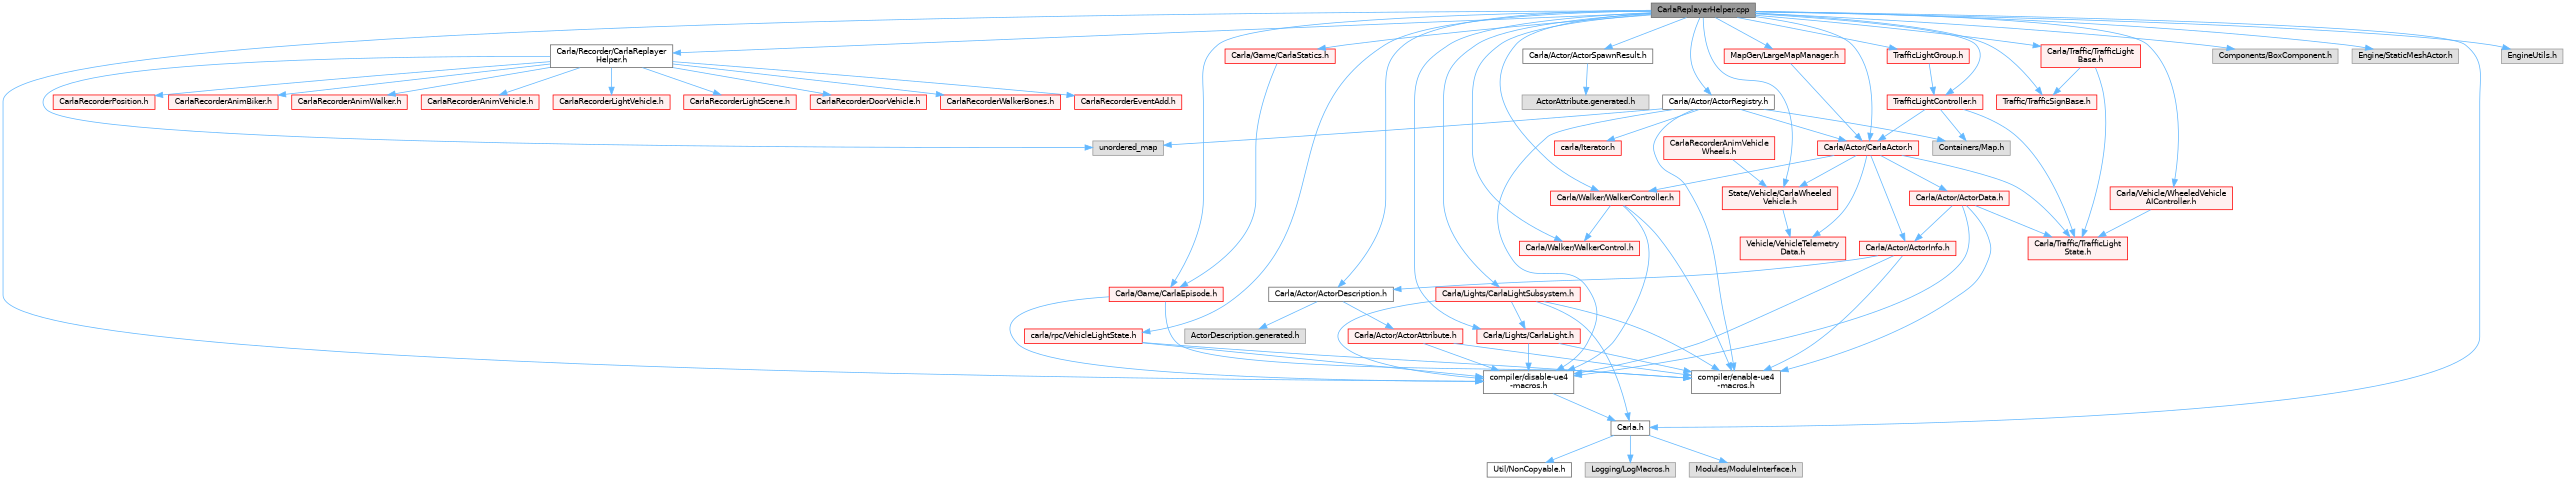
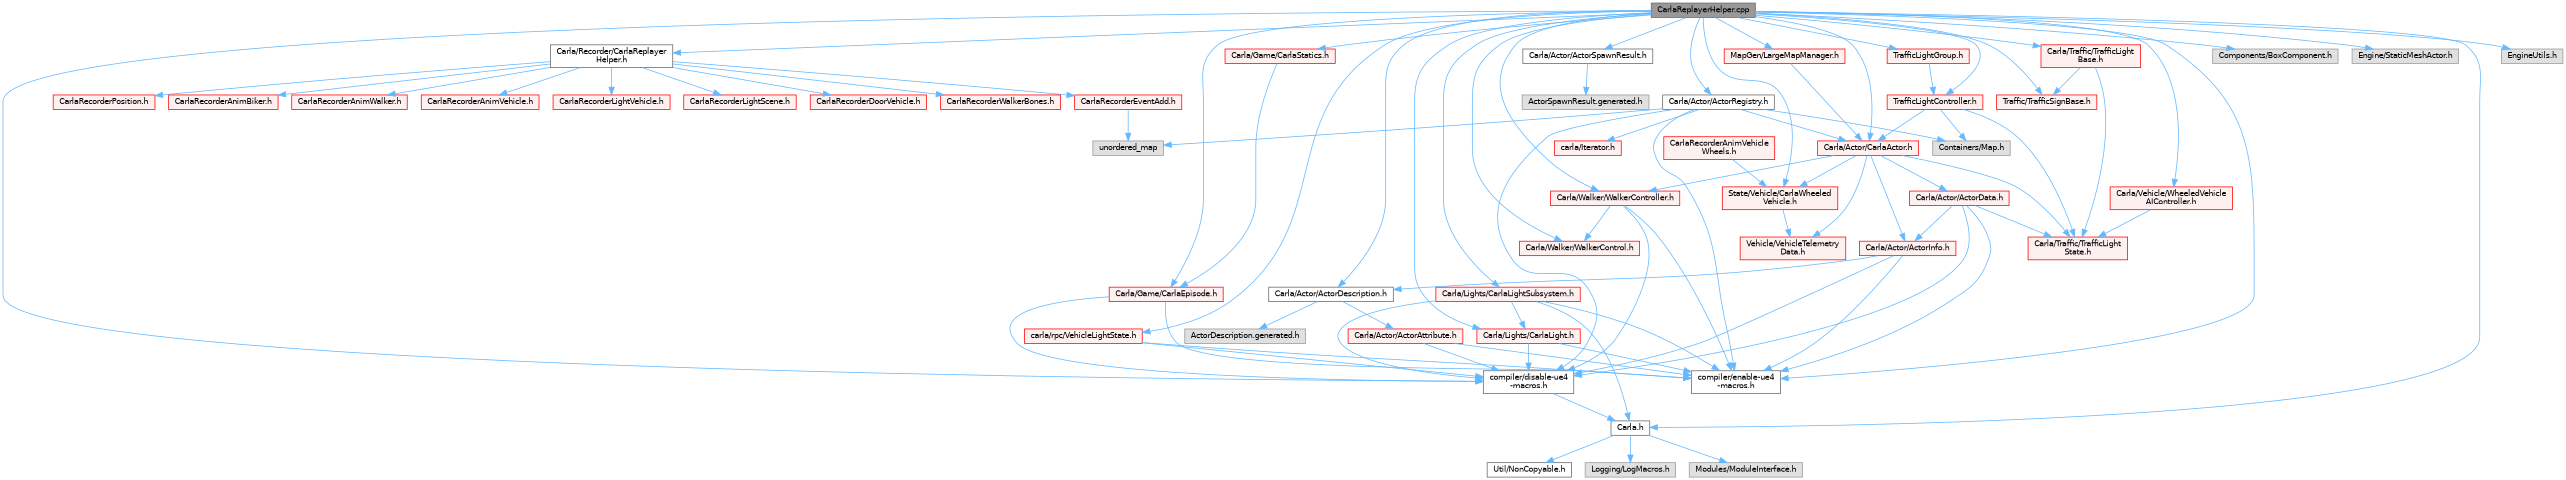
(1586, 102) -> (1586, 102)
(302, 136) -> (1128, 121)
none -> (2252, 188)
